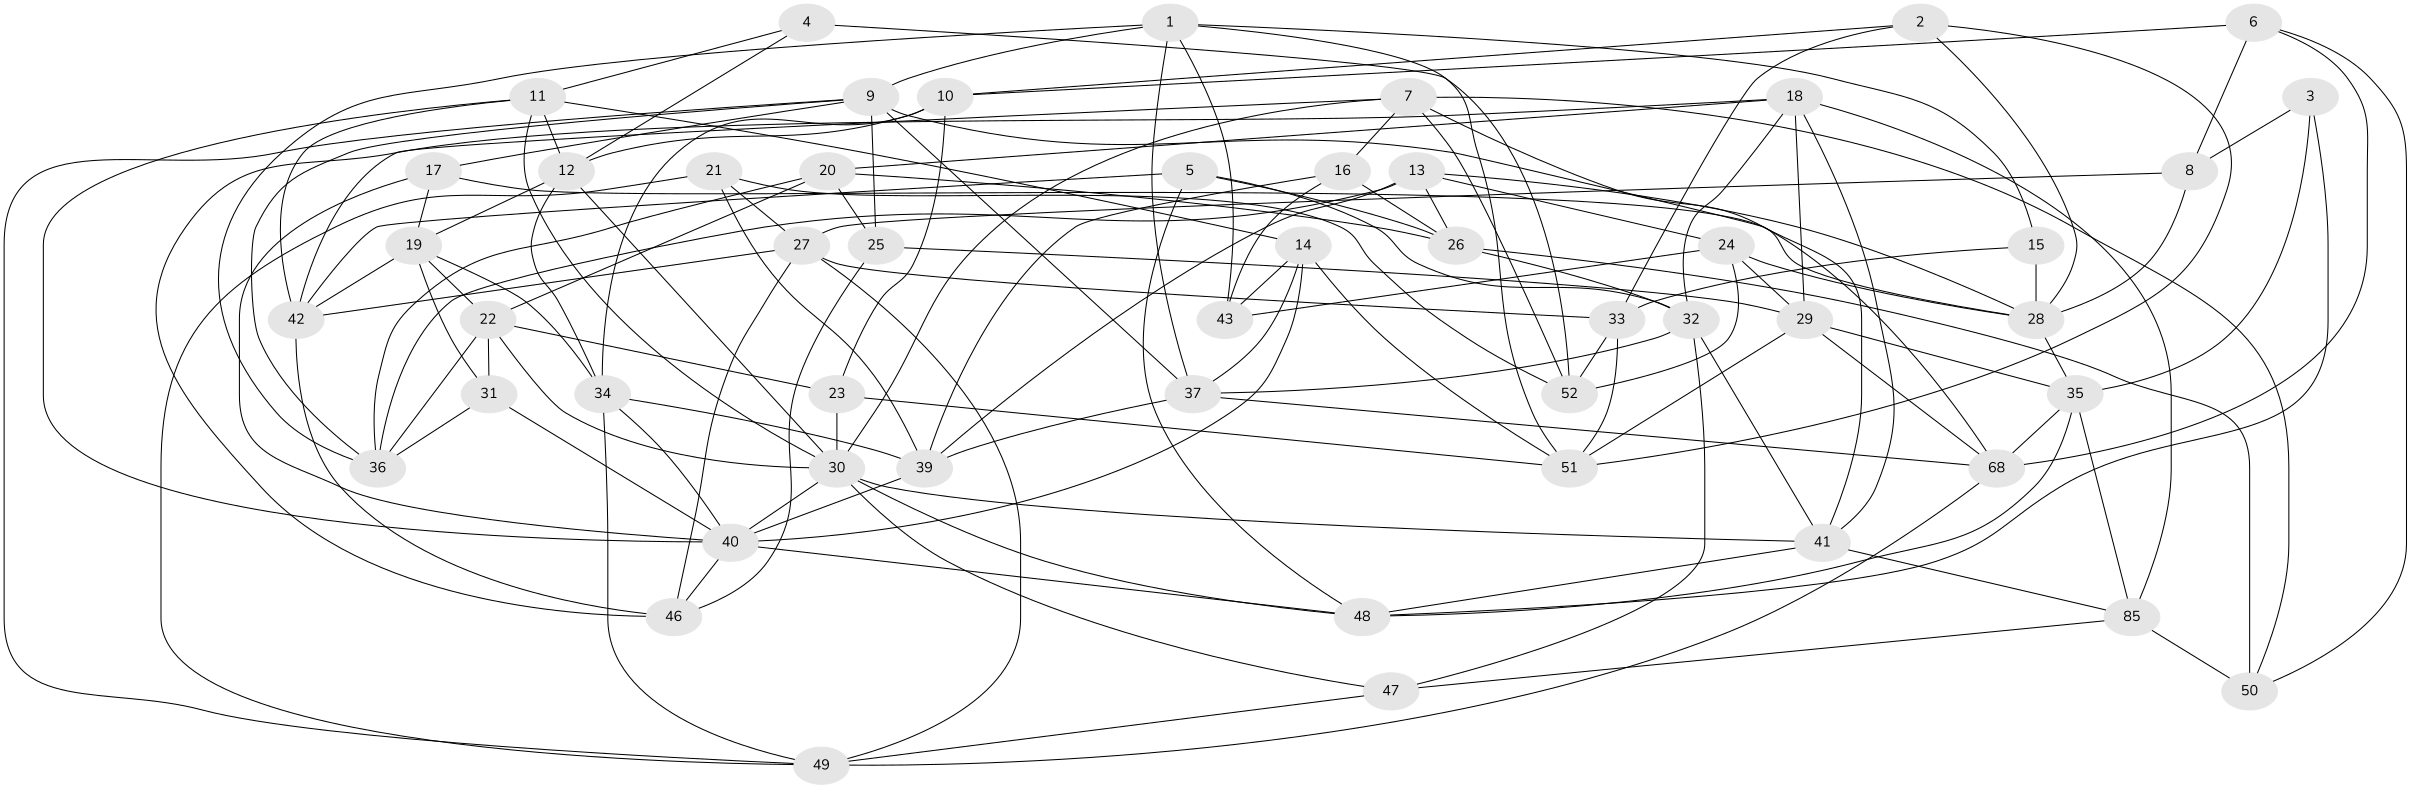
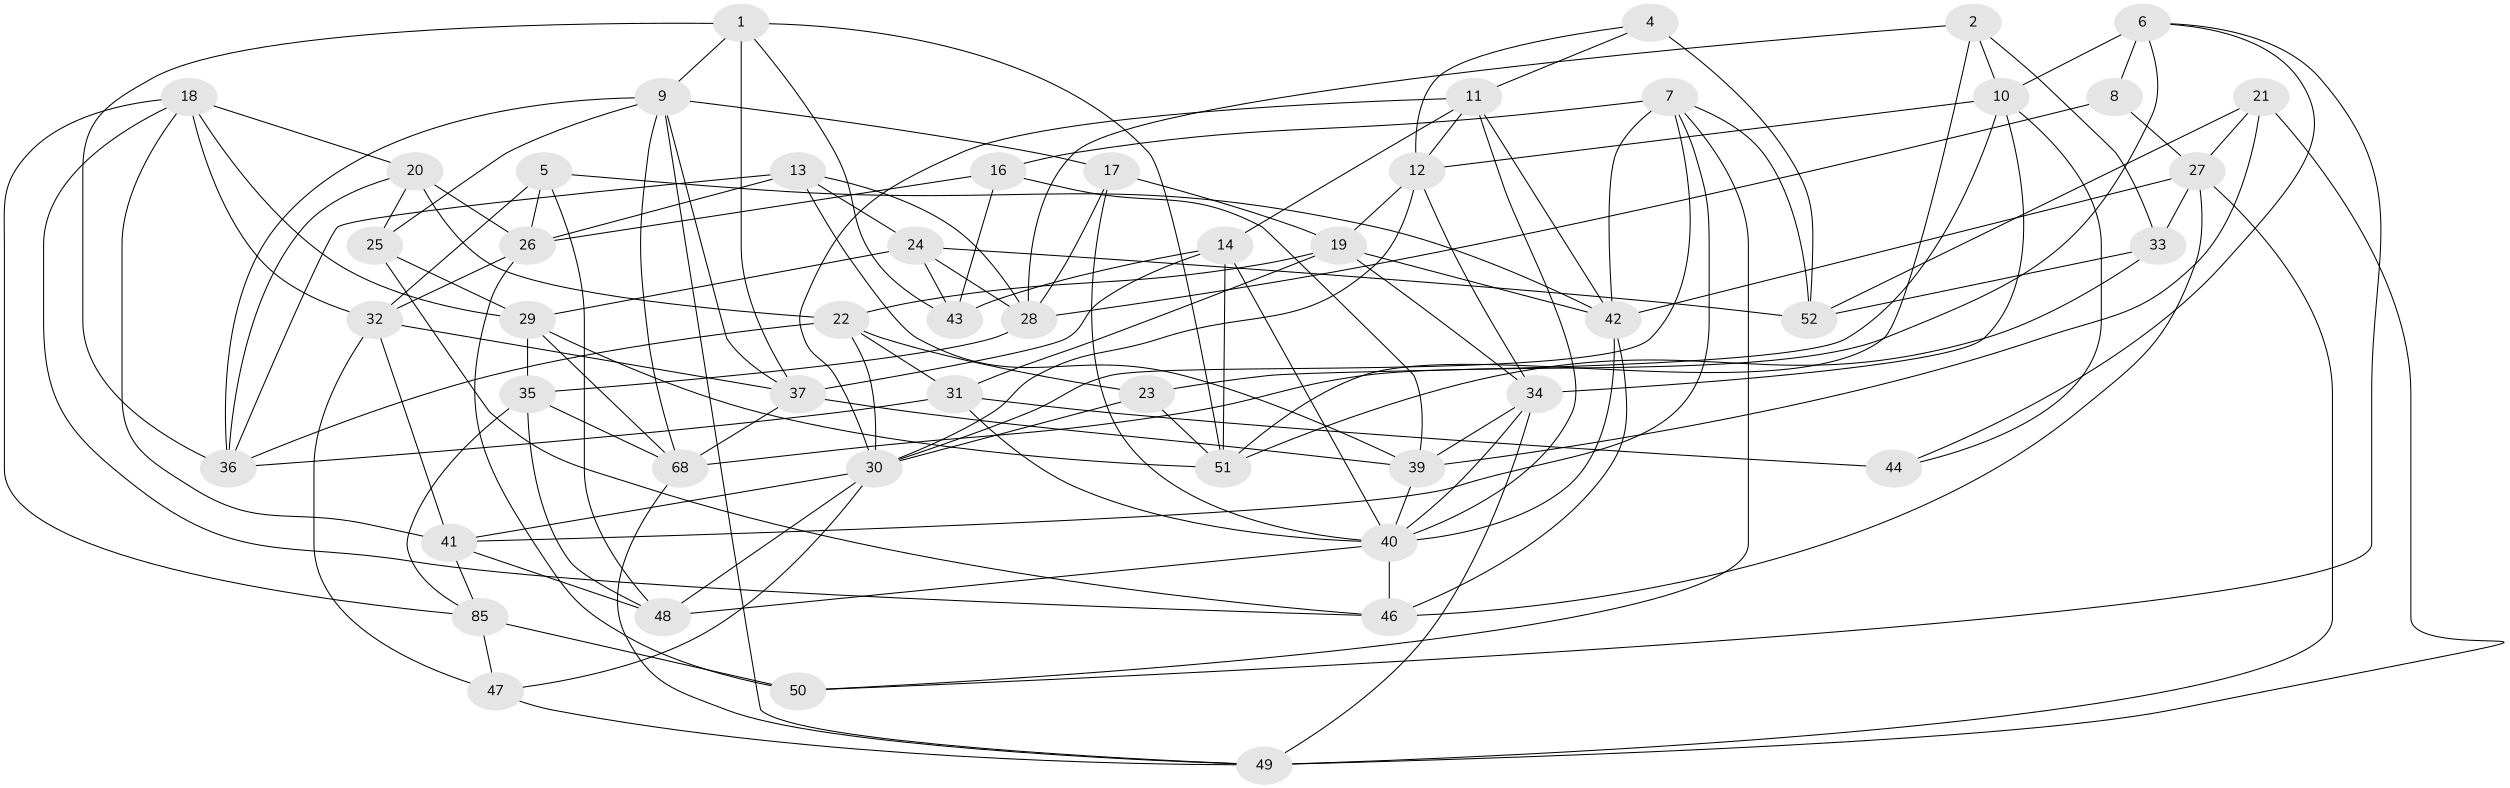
(2311, 97) -> none
(2036, 246) -> none
none -> (1894, 469)
(782, 507) -> (1567, 487)
